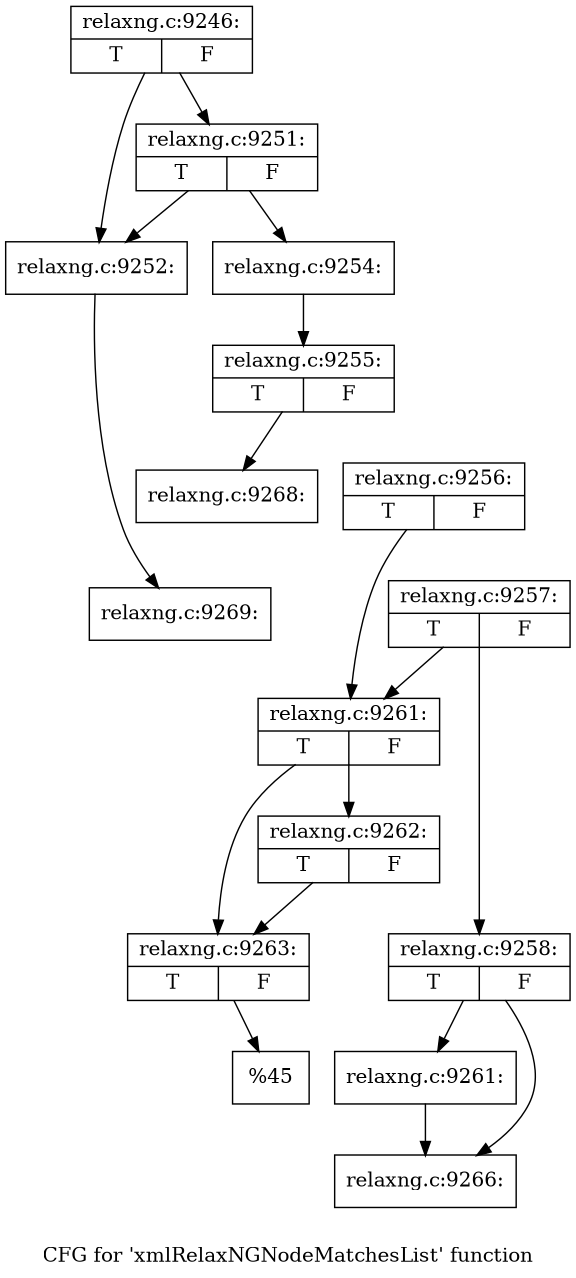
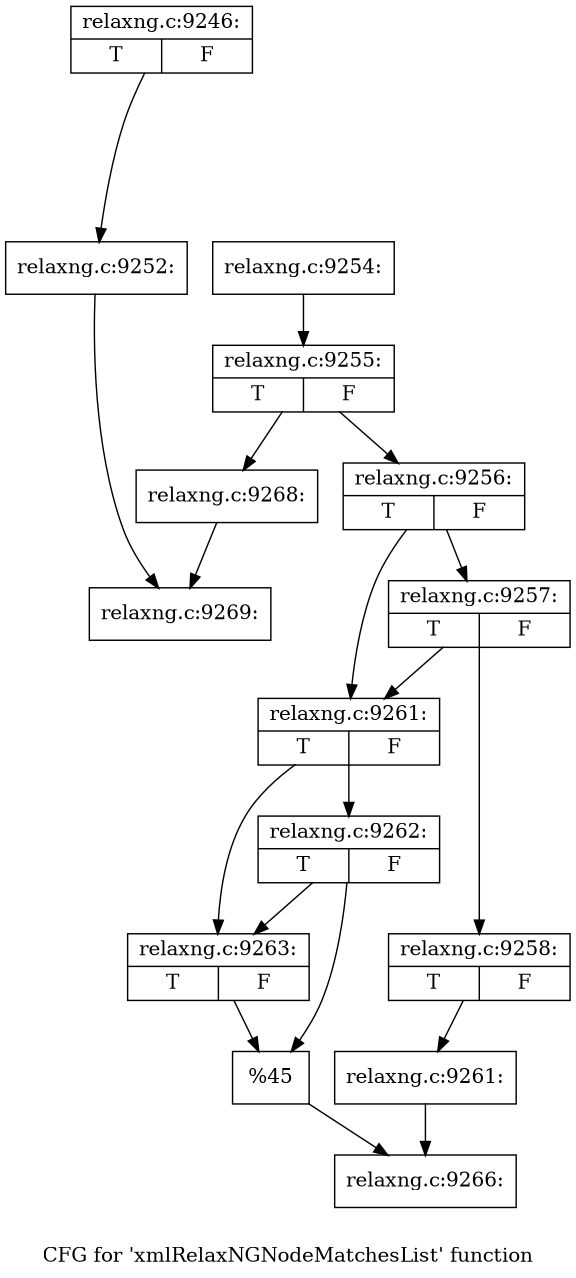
(227, 157) -> none
none -> (363, 433)
none -> (454, 548)
none -> (206, 549)
none -> (333, 964)
(535, 1079) -> (342, 1126)
